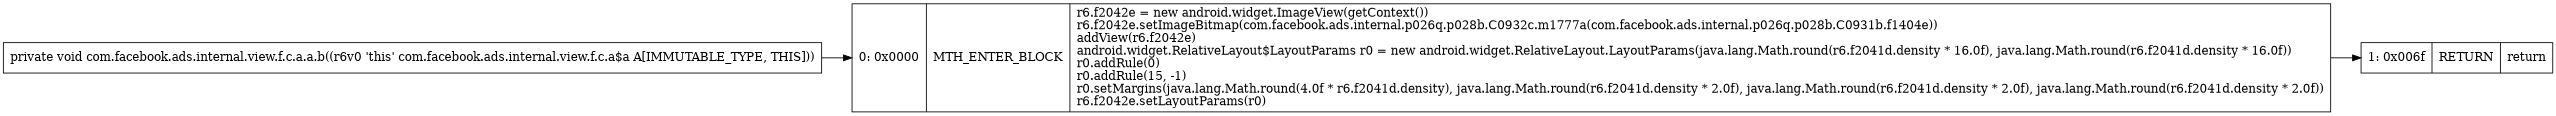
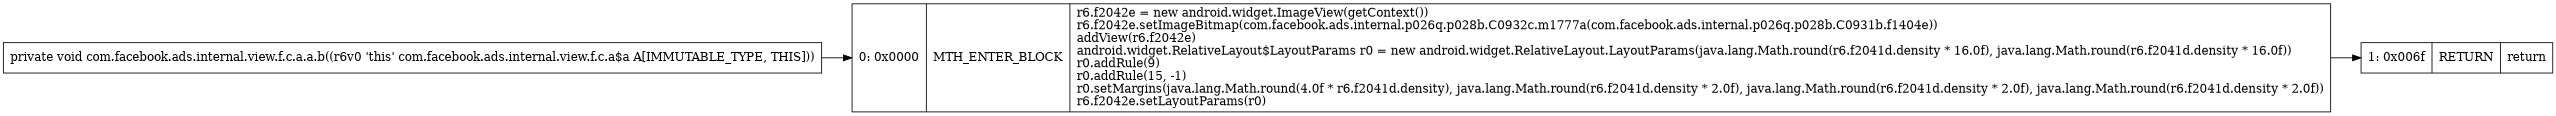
(1118, 64) -> (1118, 64)
